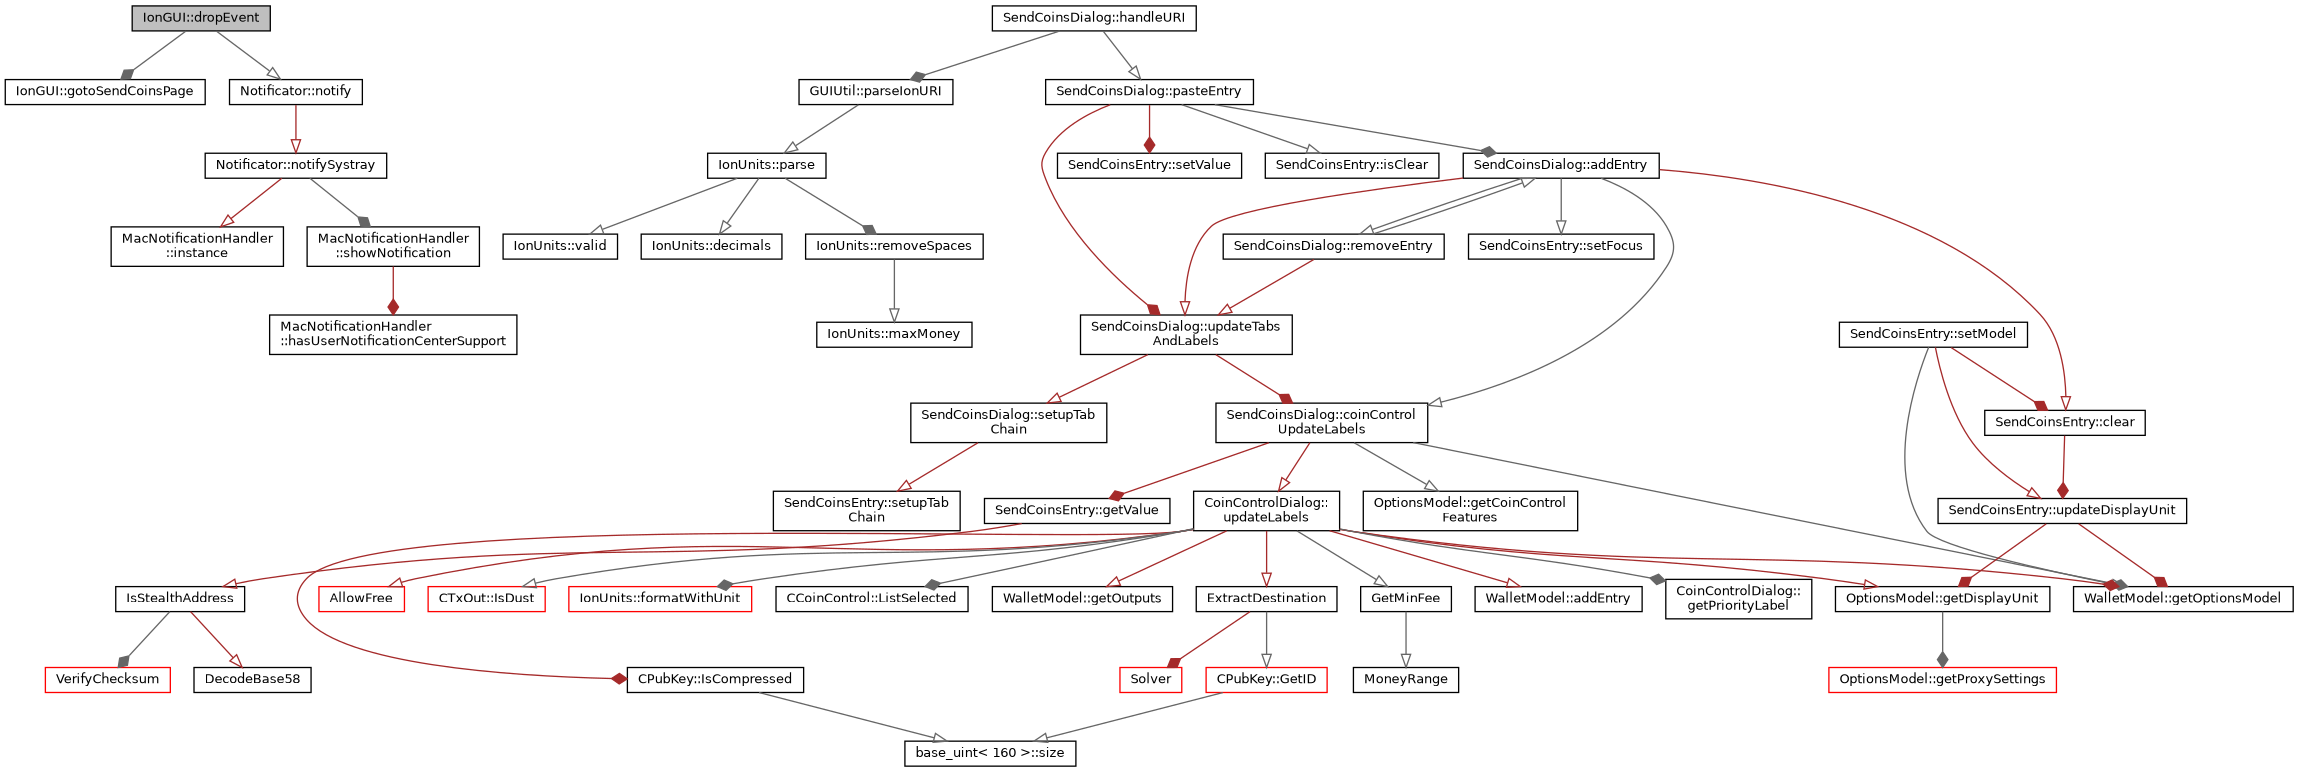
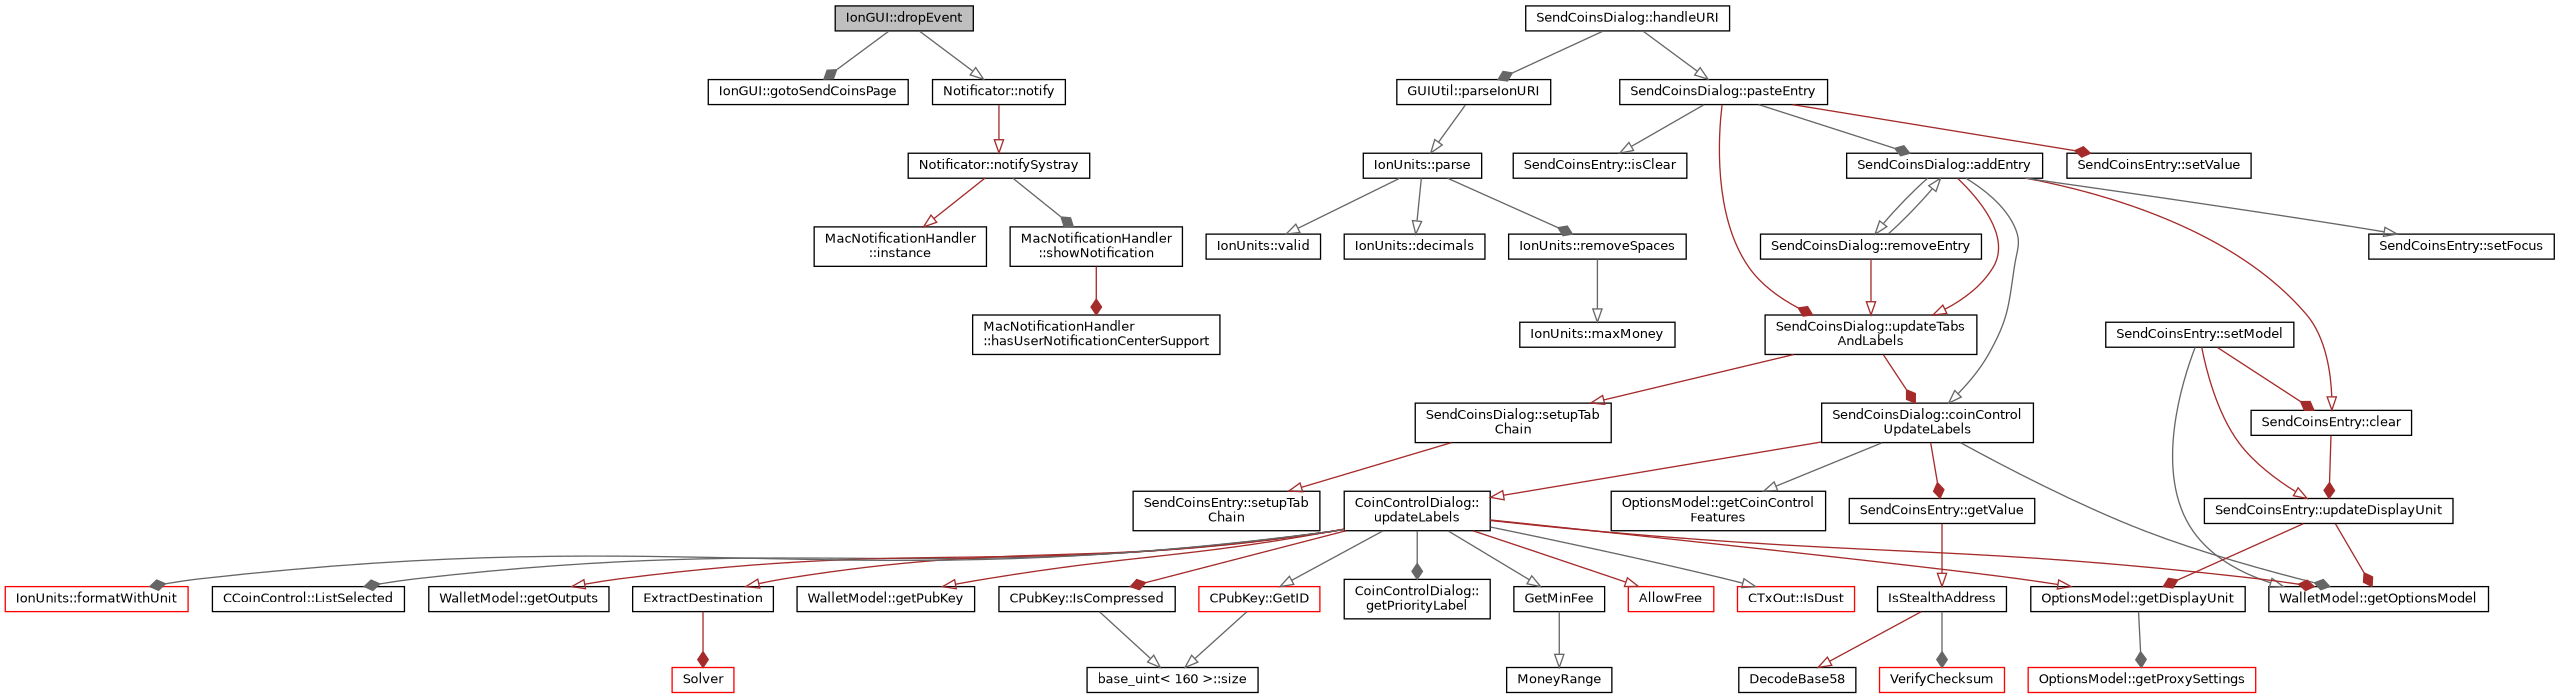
(1559, 599) -> (886, 599)
(1267, 633) -> (1337, 556)
